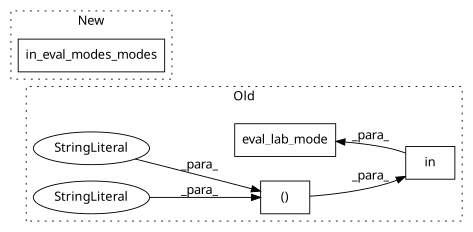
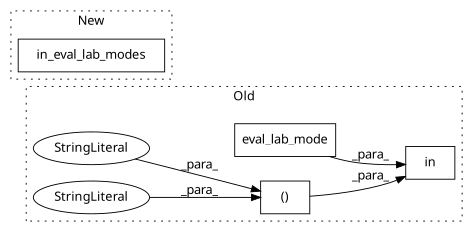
(91, 55) -> (91, 55)
(376, 146) -> (362, 163)
